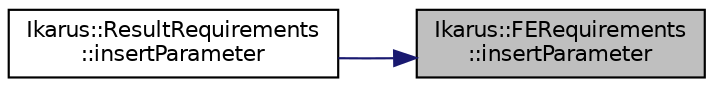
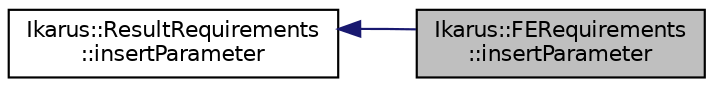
(366, 58) -> (388, 29)
